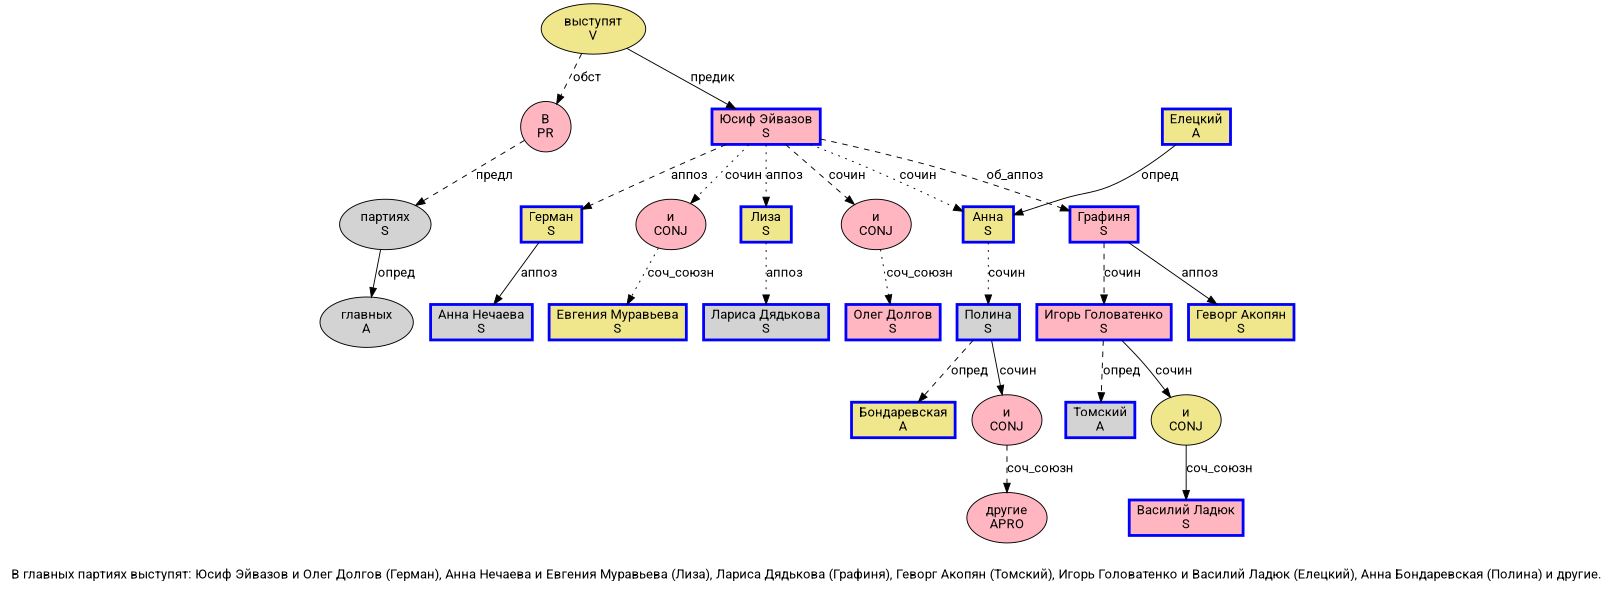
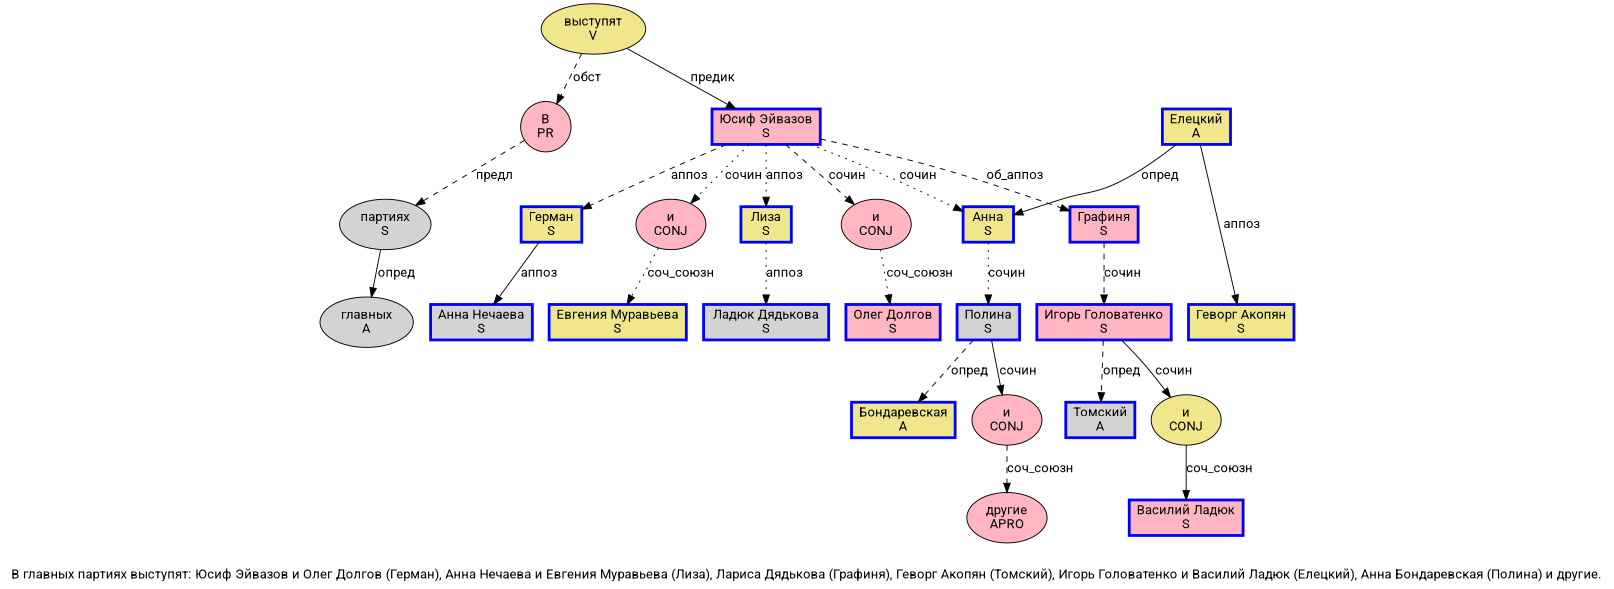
(1169, 271) -> (1218, 220)
(766, 322) -> (766, 322)
